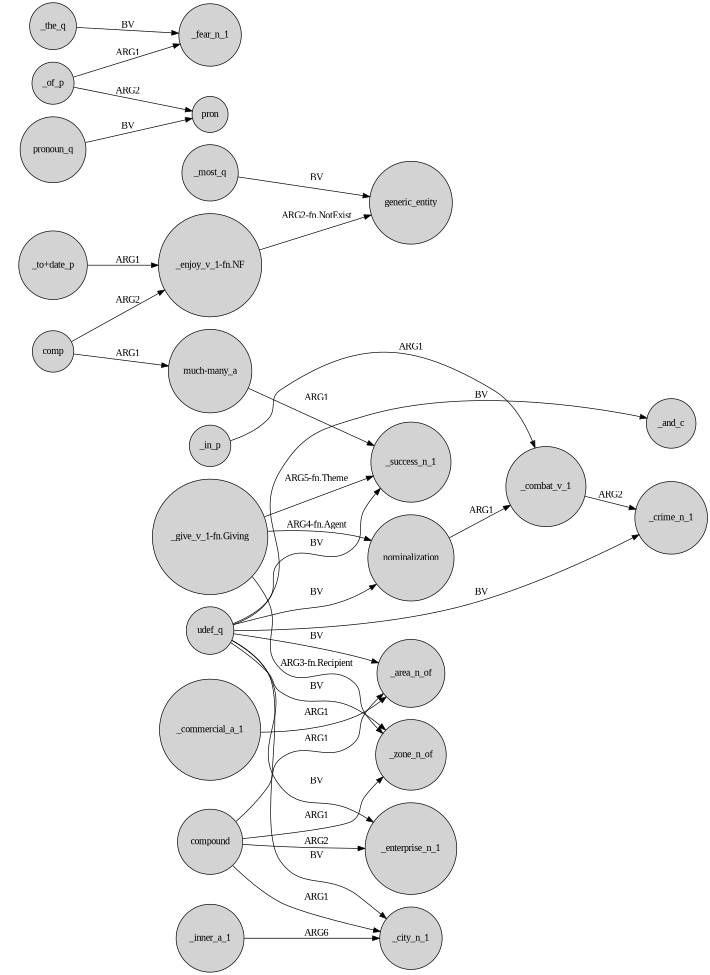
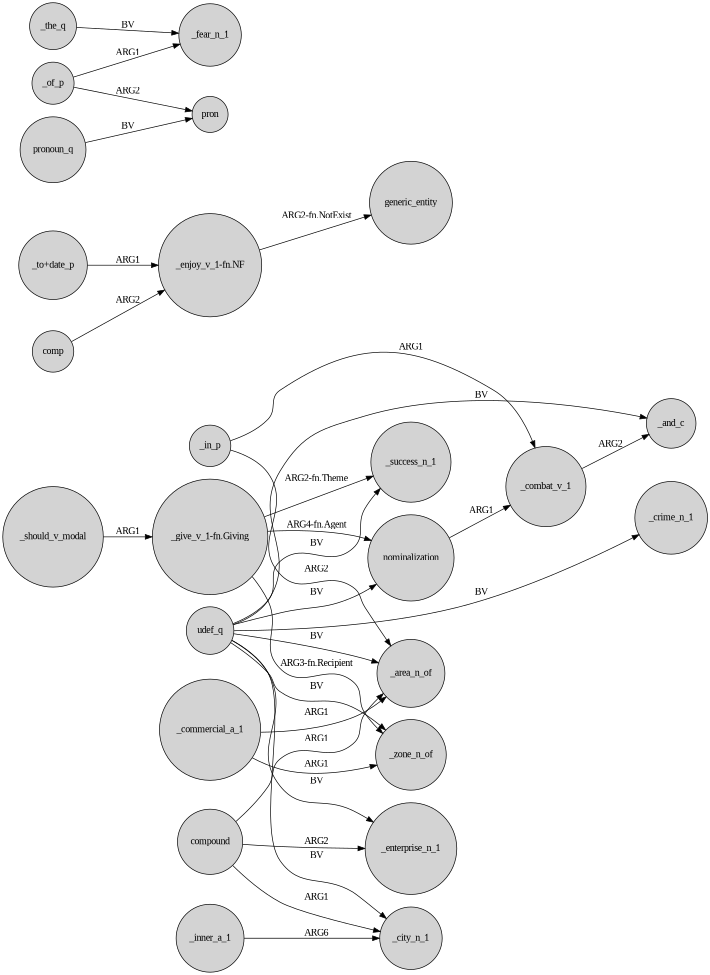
(210, 173) -> none
(210, 371) -> none
(316, 479) -> (316, 479)
(607, 502) -> (612, 453)
none -> (53, 537)
none -> (271, 557)
(322, 829) -> (310, 773)
